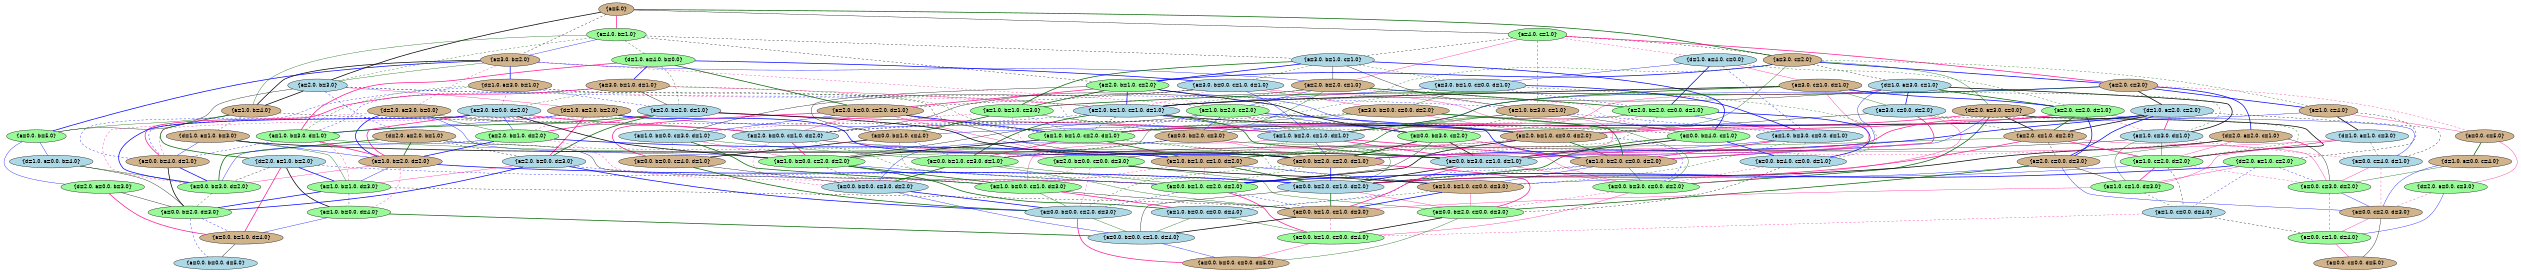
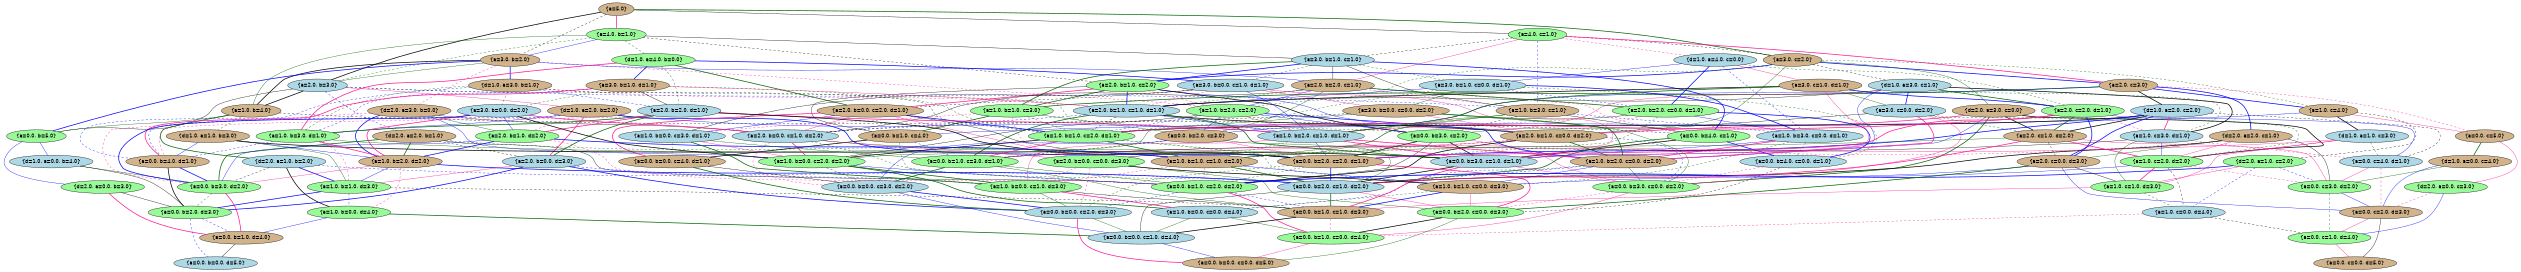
(969, 47) -> (969, 47)
(264, 198) -> (237, 212)
